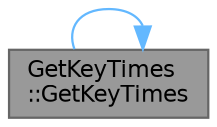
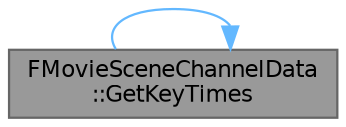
(109, 84) -> (173, 84)
